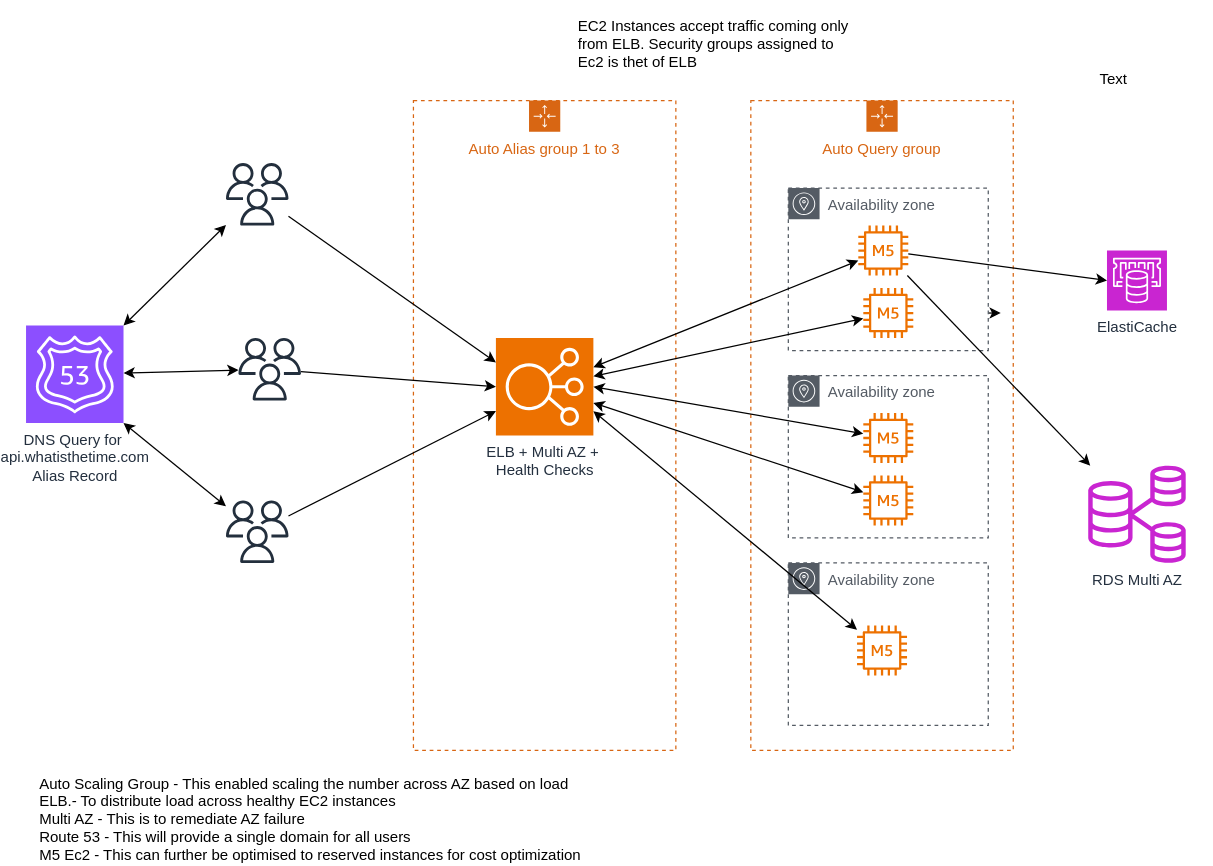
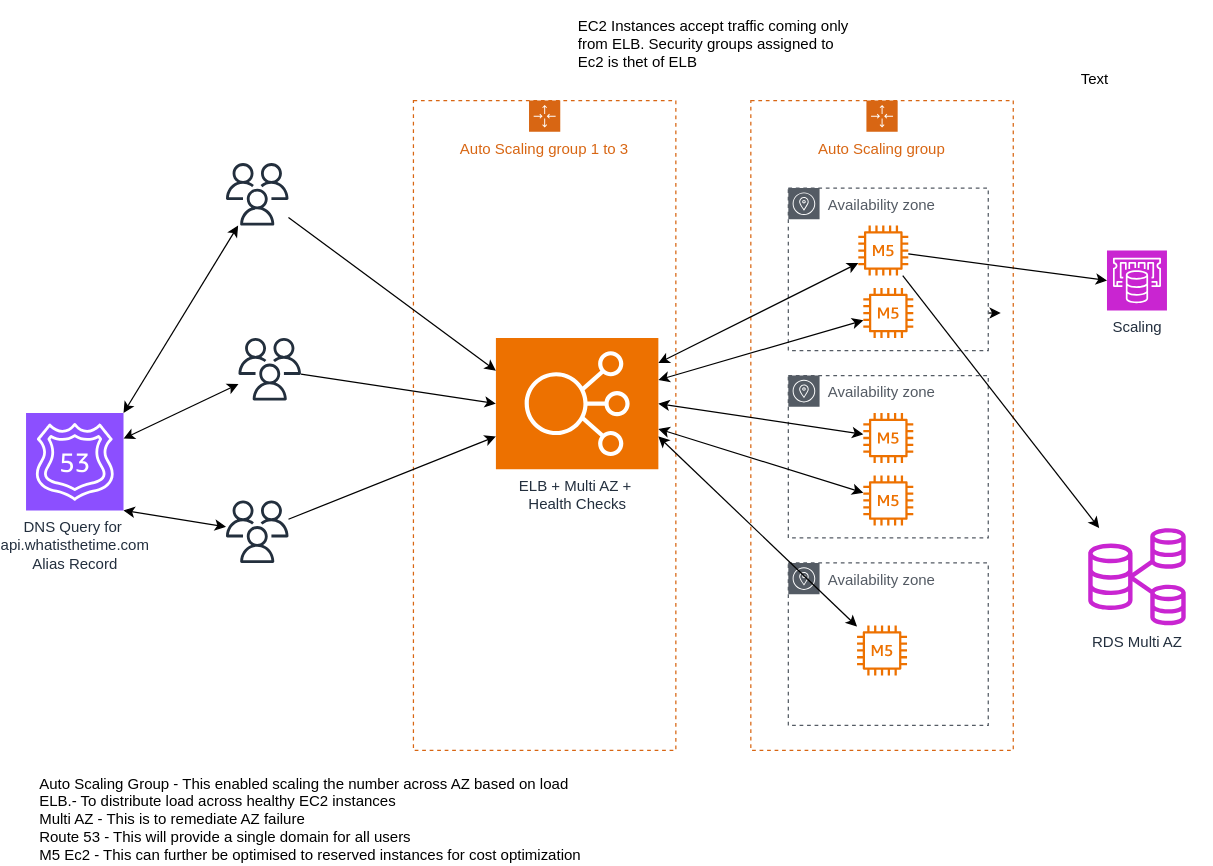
(1113, 79) -> (1094, 79)
(544, 150) -> (544, 150)
(882, 150) -> (882, 150)
(1138, 328) -> (1138, 328)
(74, 374) -> (74, 462)
(544, 387) -> (577, 404)
(1137, 514) -> (1137, 577)
